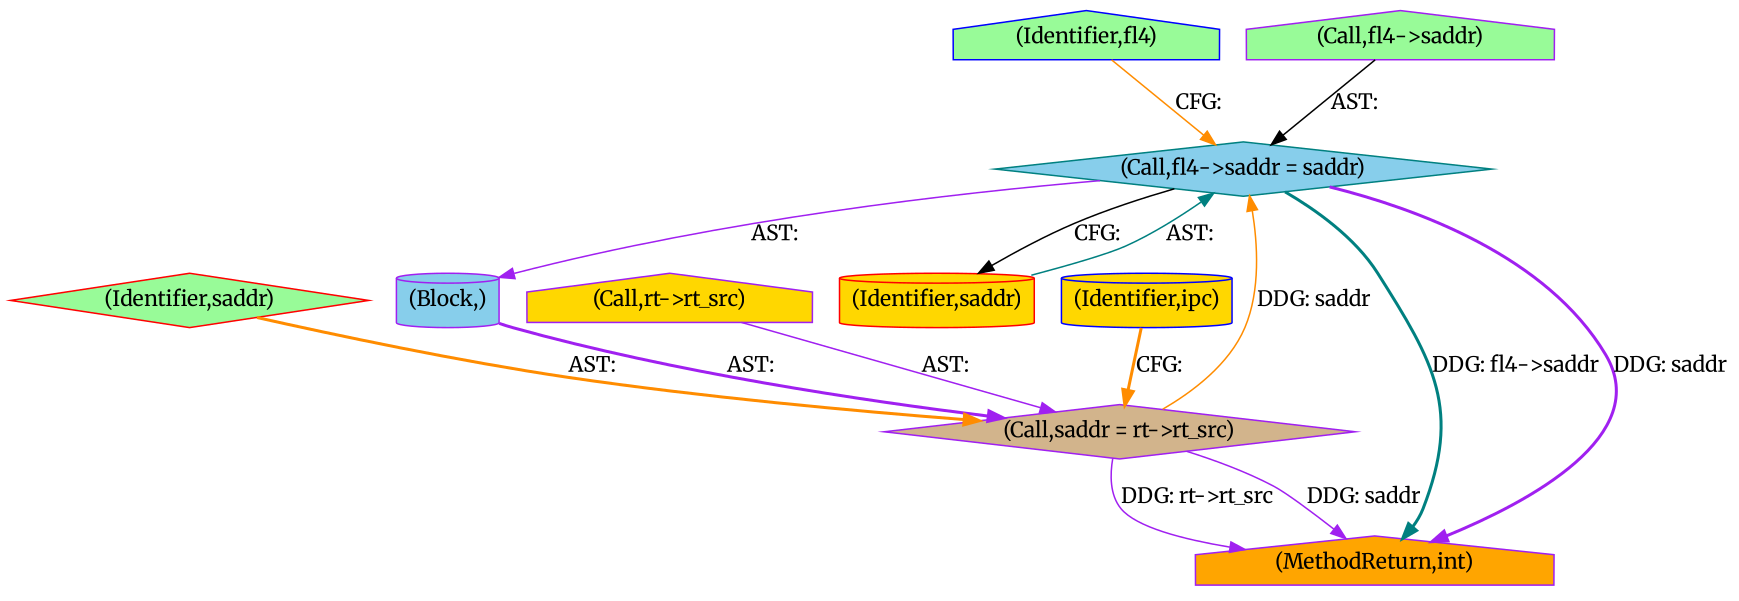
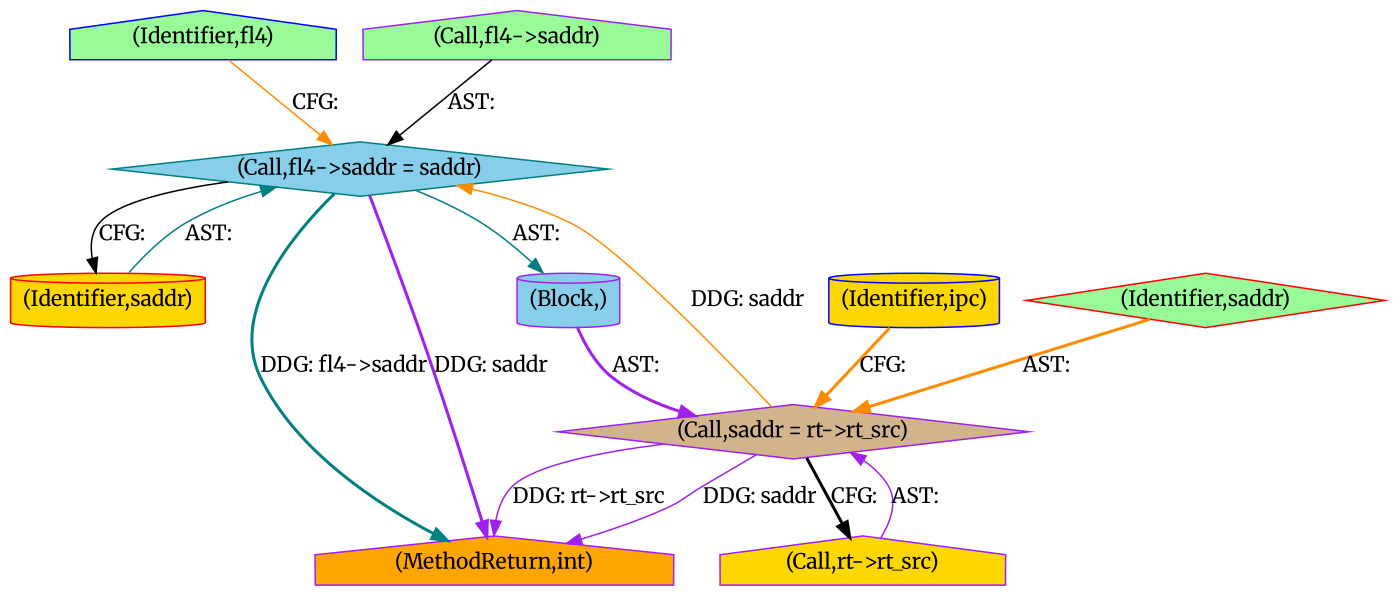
(805, 215) -> (477, 220)
none -> (824, 491)
